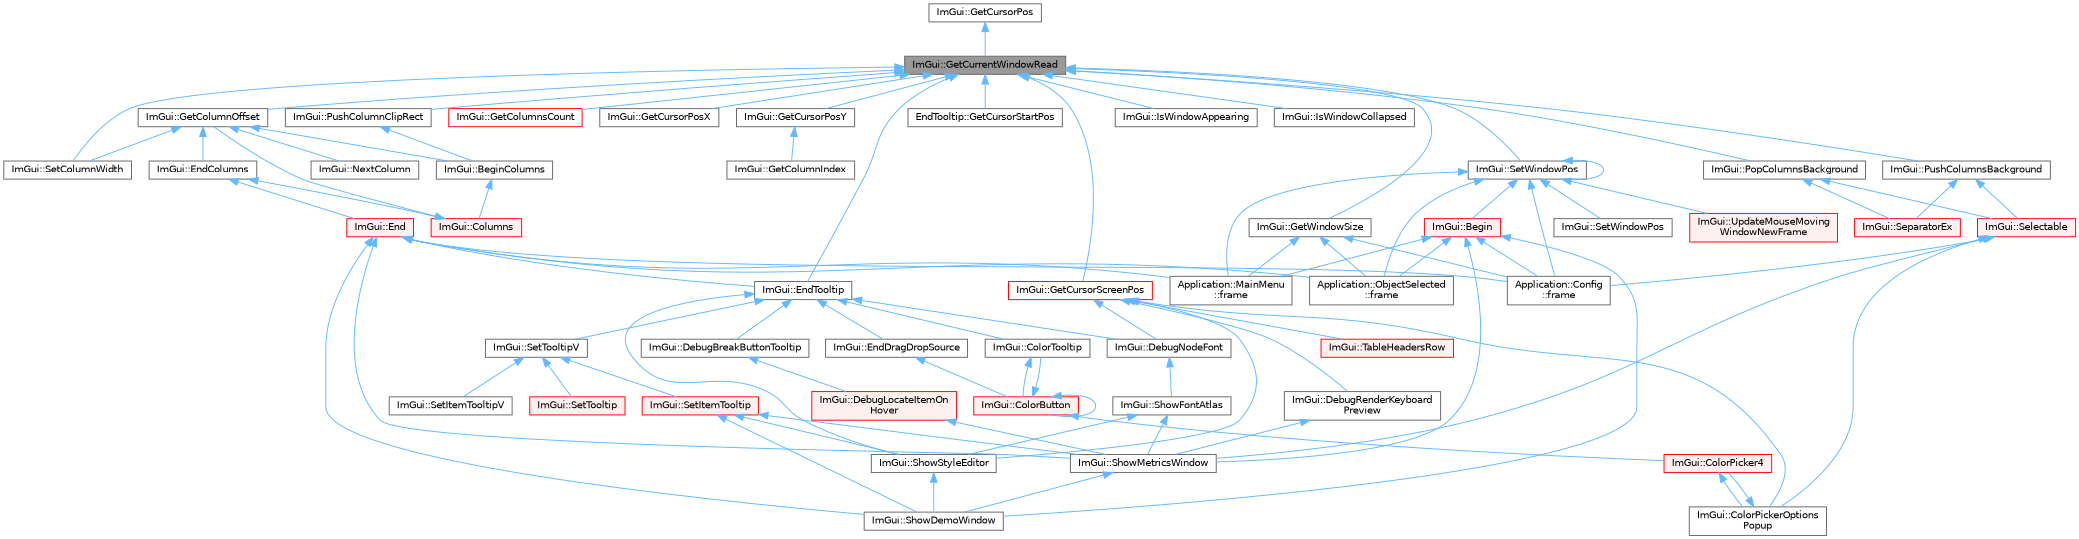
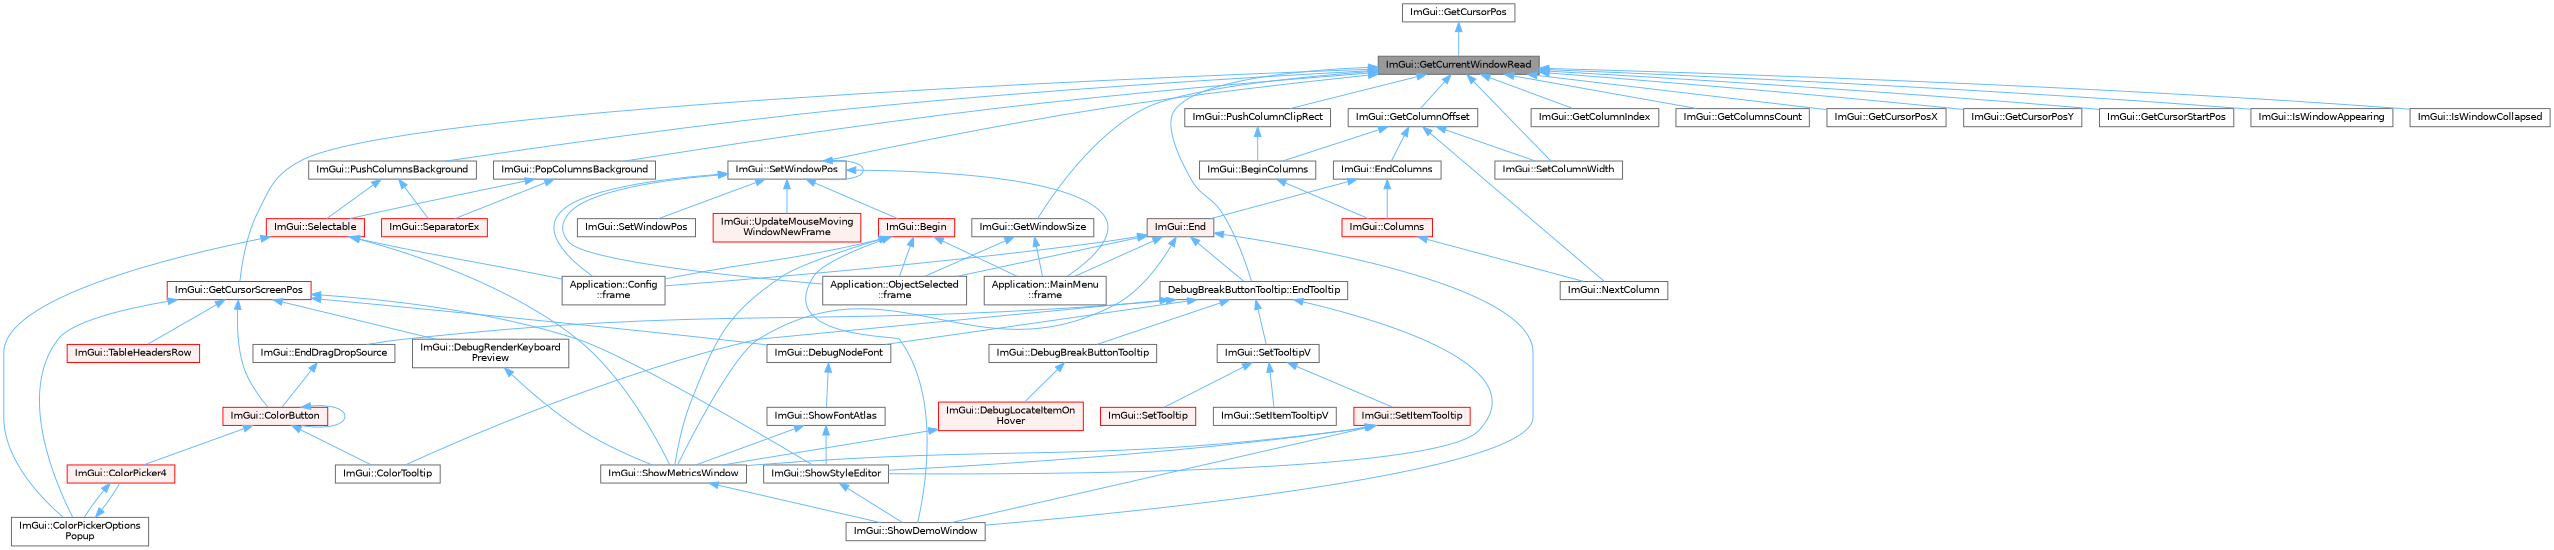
(515, 118) -> (1743, 118)
(985, 118) -> (2167, 118)
(793, 149) -> (1531, 93)
(319, 185) -> (1505, 260)
(380, 228) -> (1180, 228)
(1434, 259) -> none
(803, 291) -> (1254, 291)
(1025, 381) -> (242, 362)
